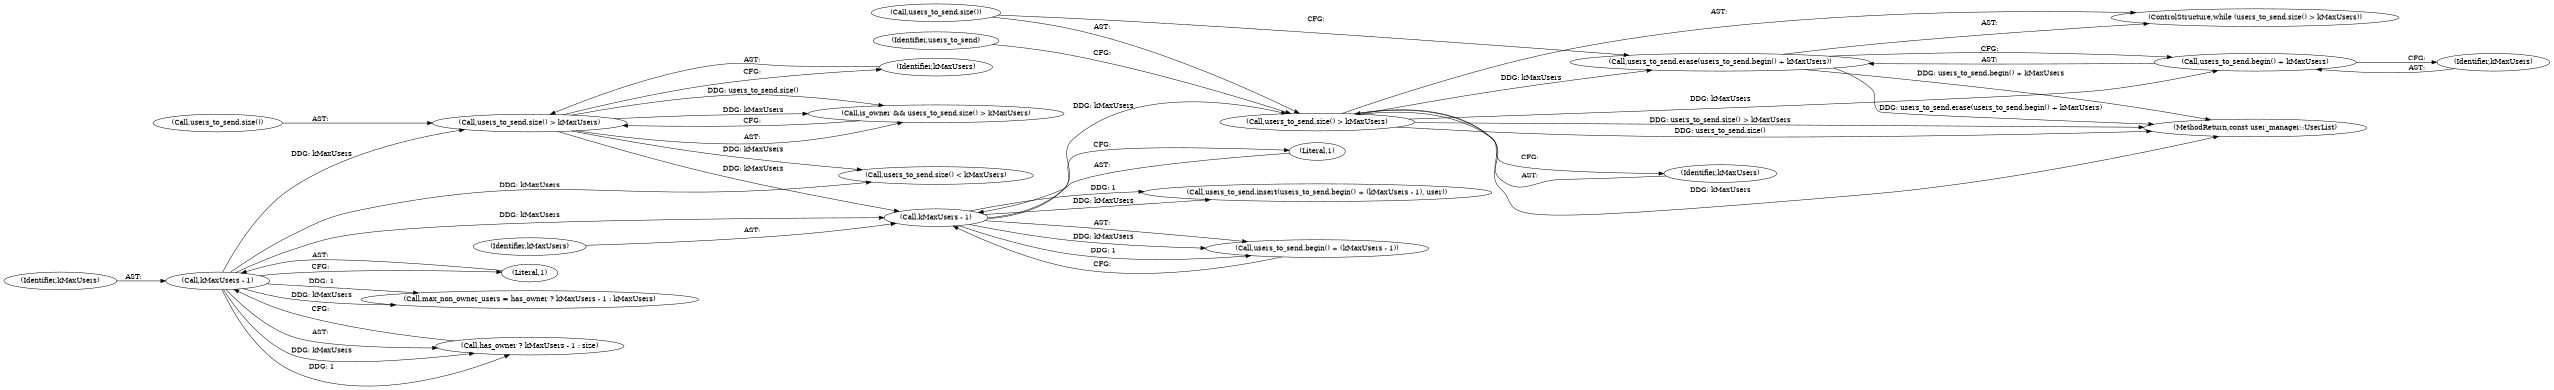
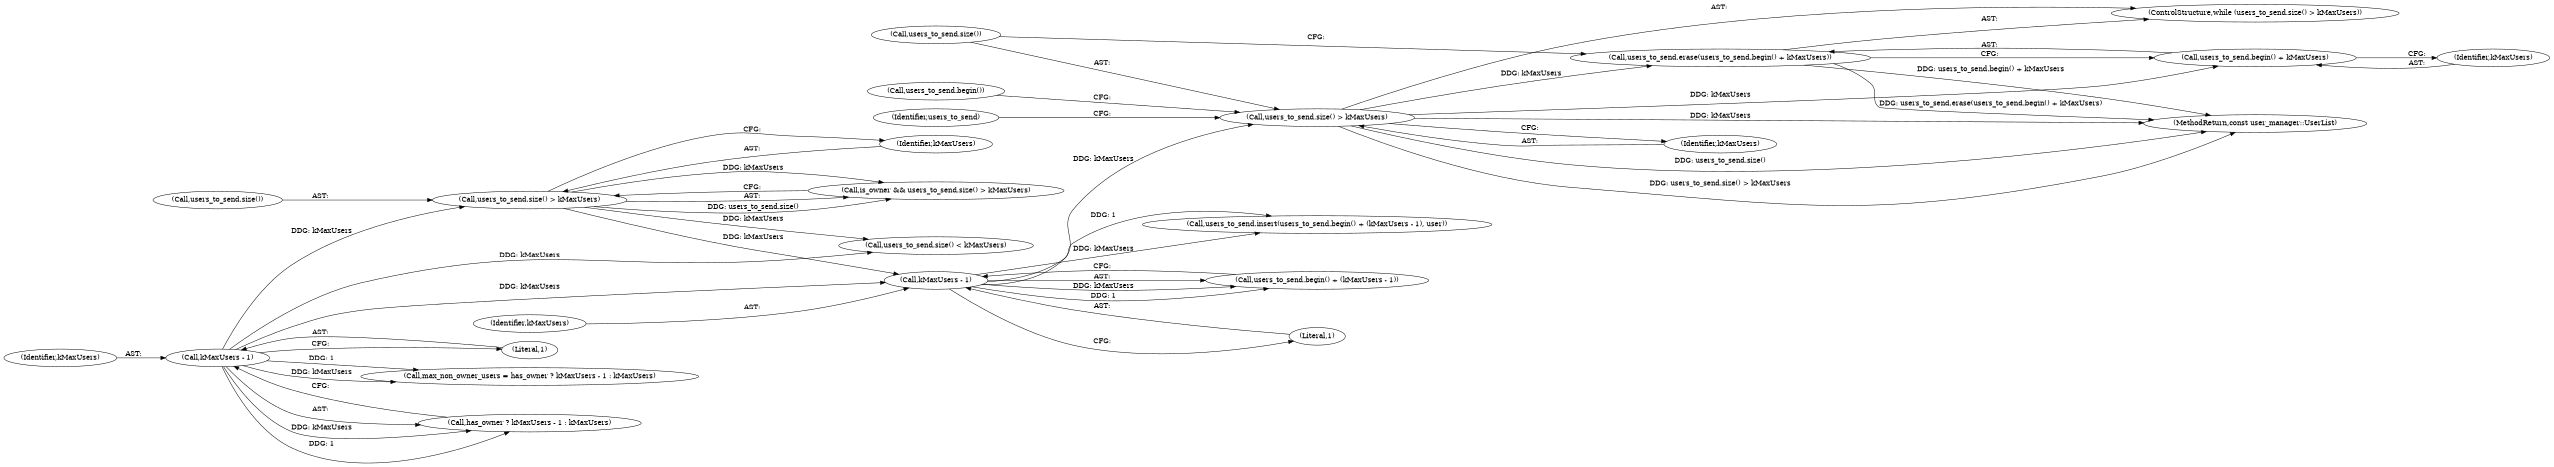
none -> (936, 91)
(530, 346) -> (530, 423)
